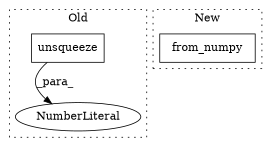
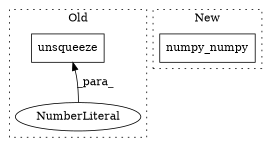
(207, 48) -> (207, 48)
(36, 80) -> (78, 86)
